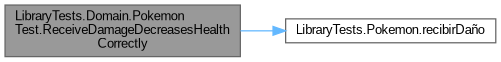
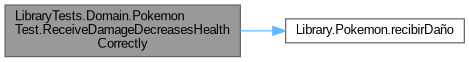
(391, 31) -> (375, 31)
